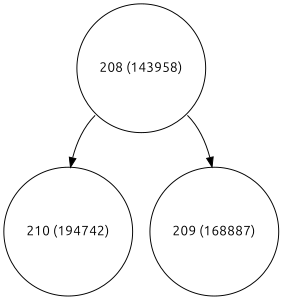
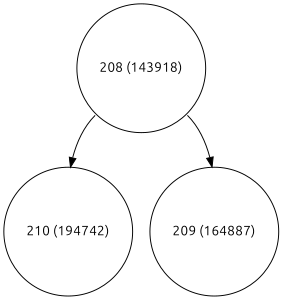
(141, 68) -> (141, 68)
(214, 232) -> (214, 232)
